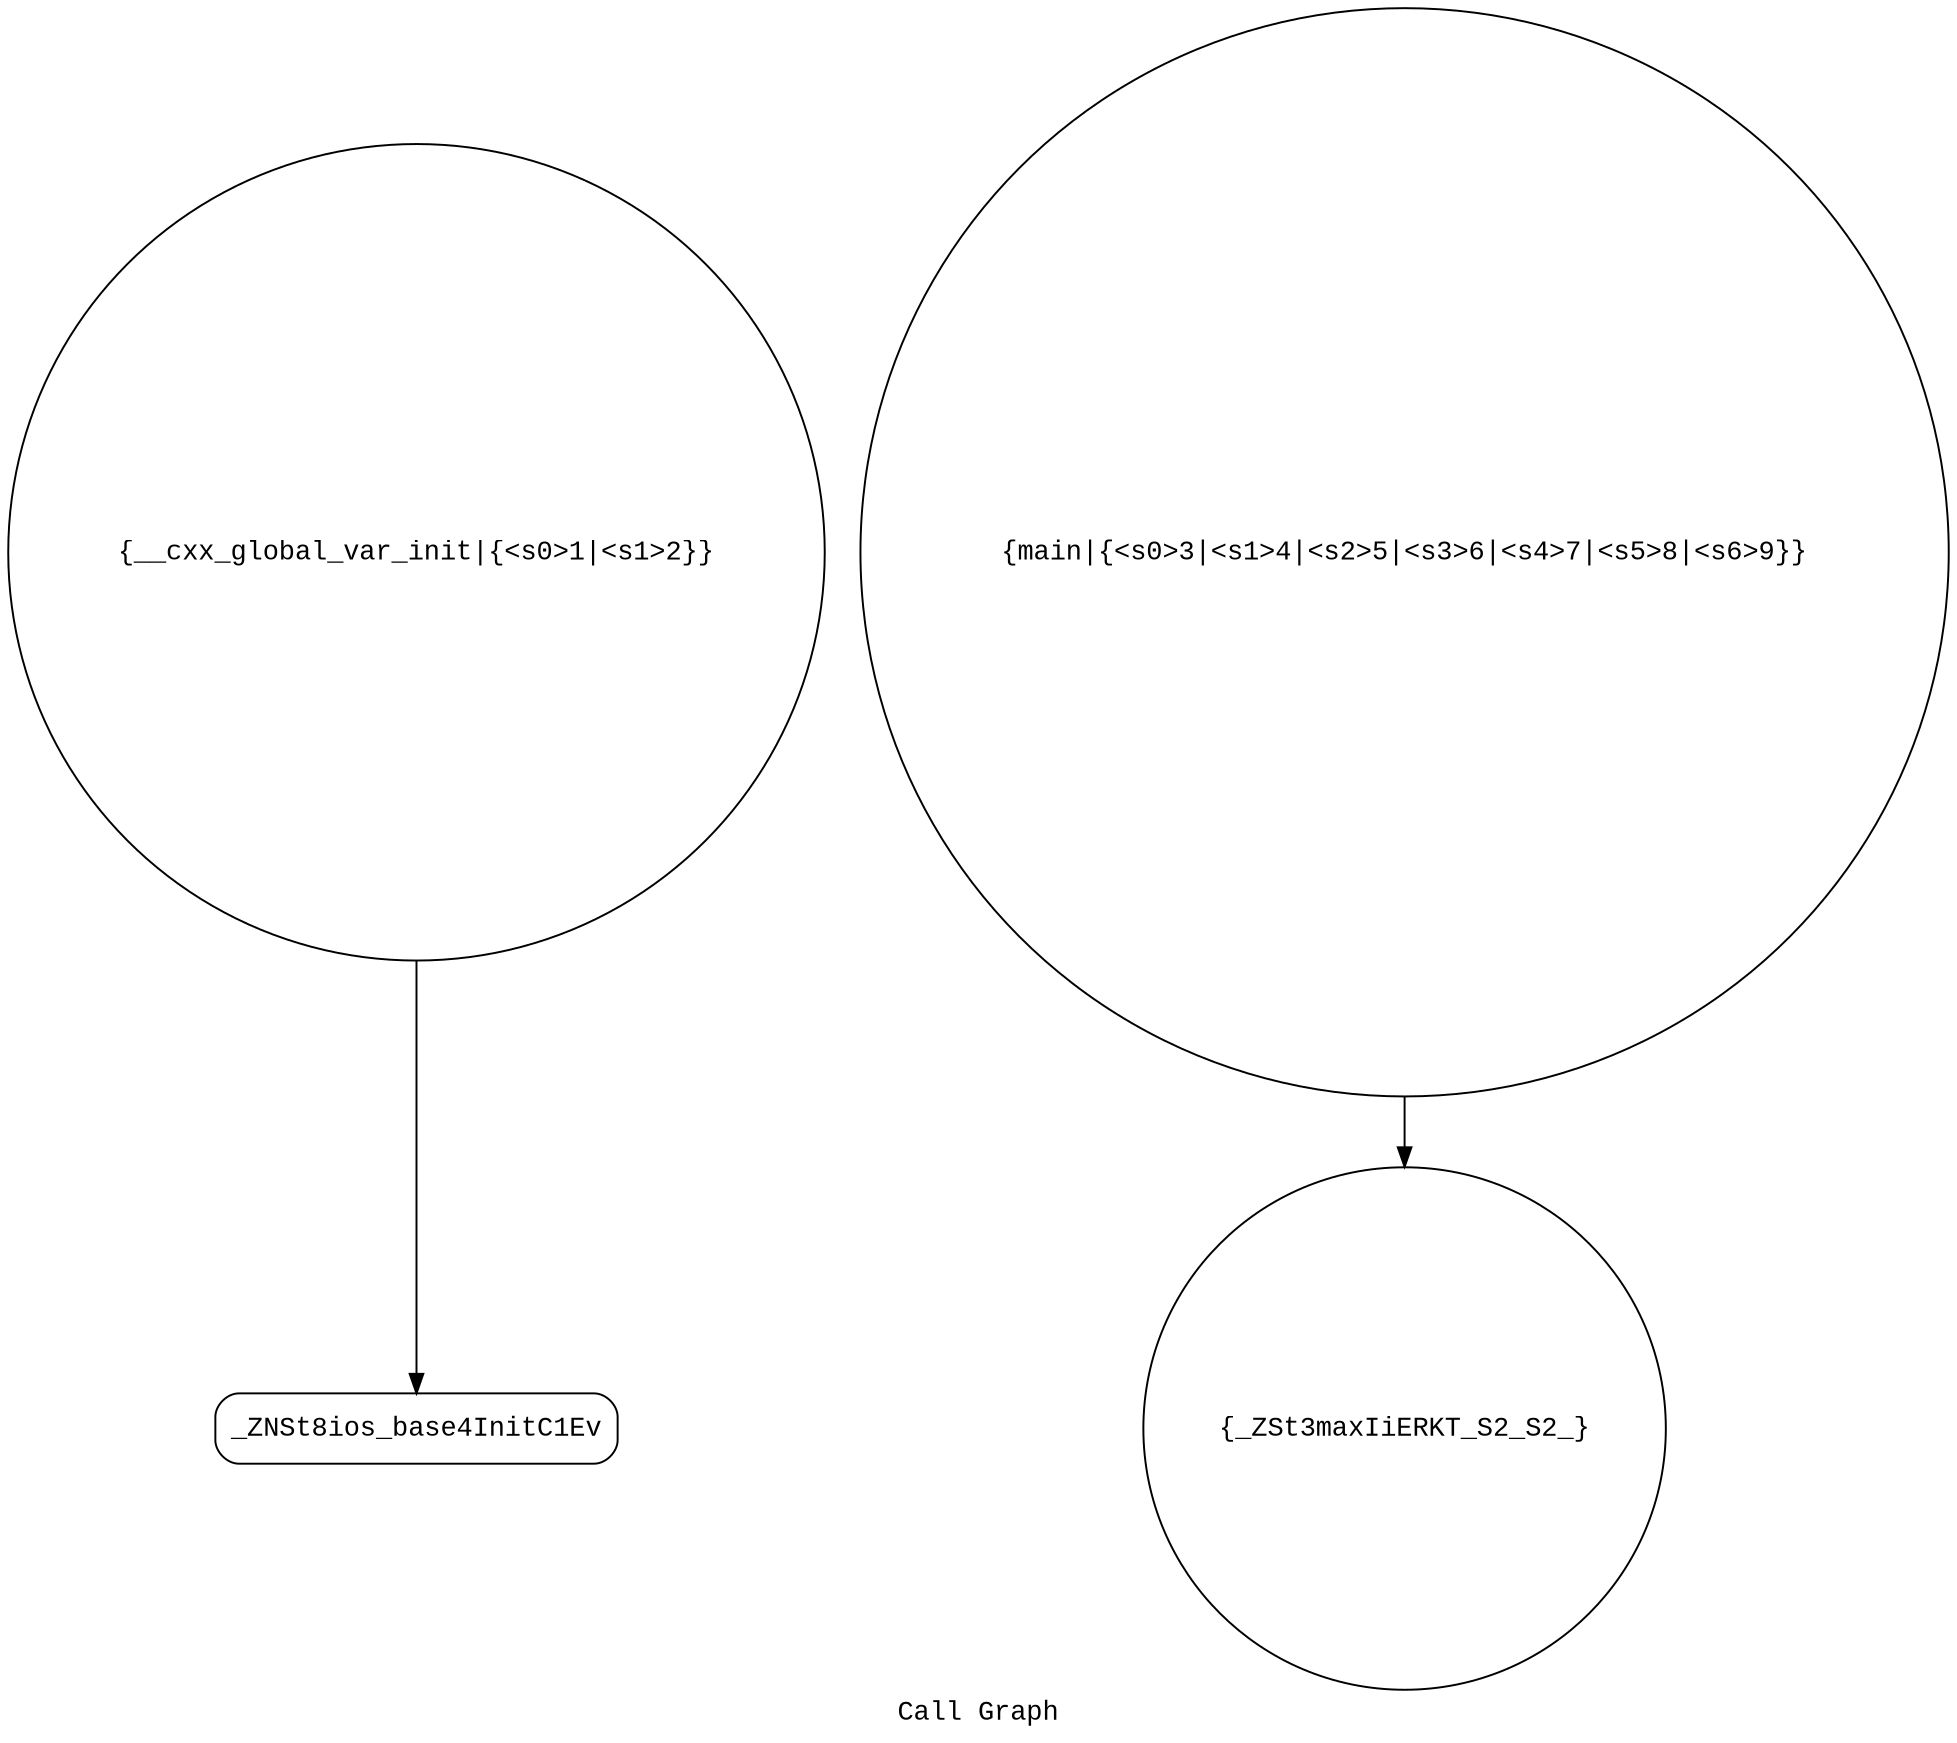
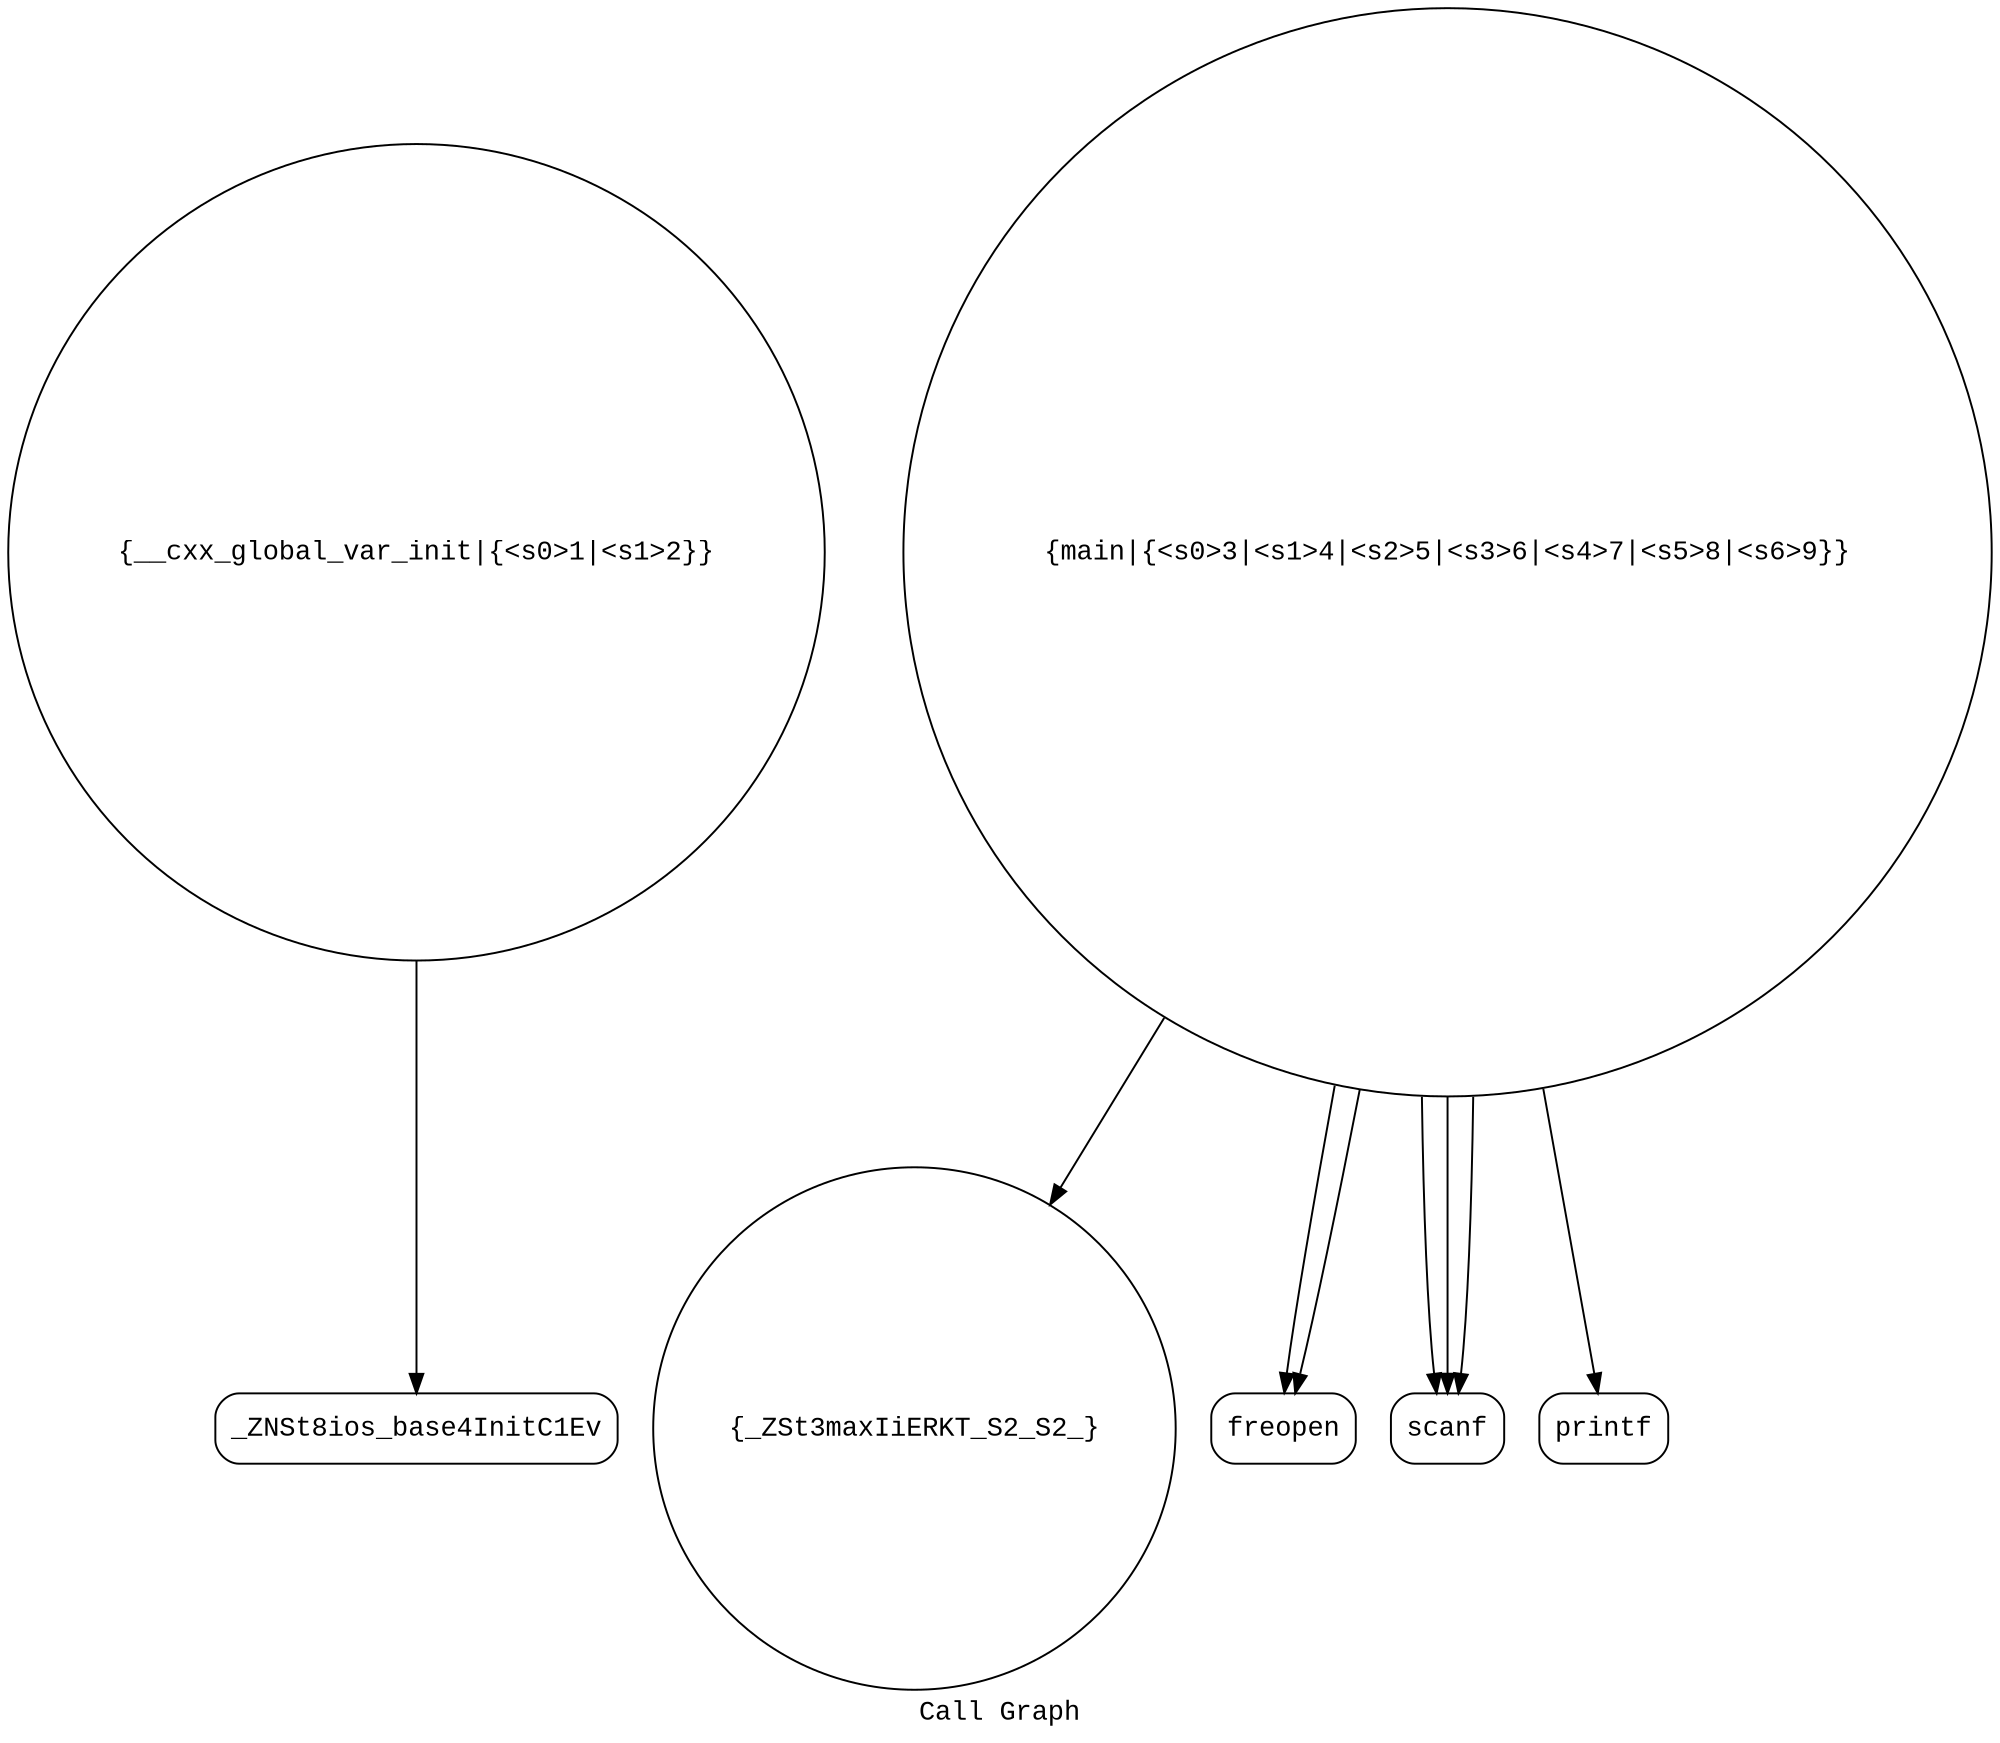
none -> (1284, 1429)
none -> (1448, 1429)
none -> (1604, 1429)
